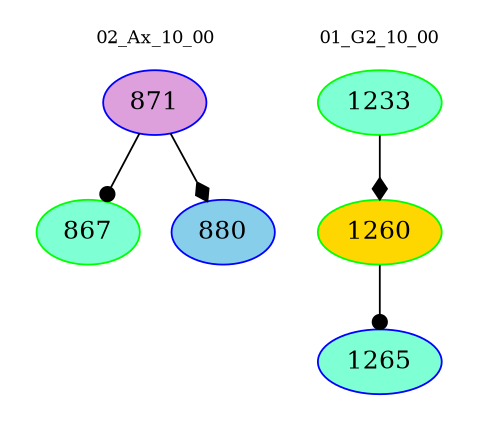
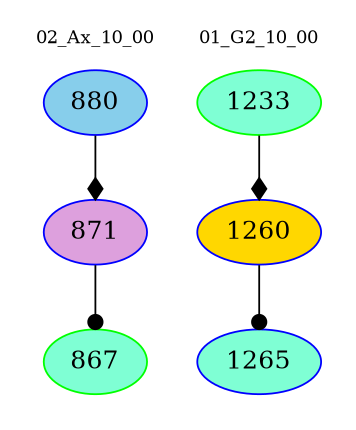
(184, 158) -> (95, 157)
(380, 232) -> (259, 232)
